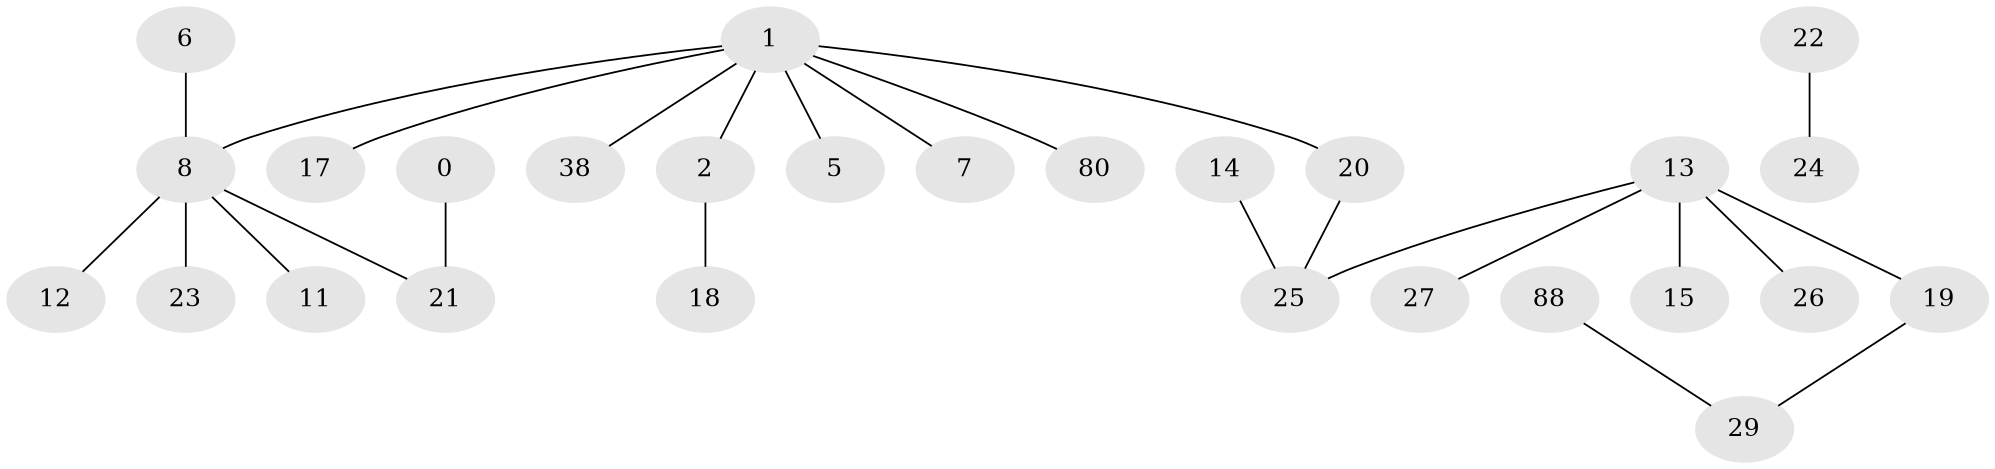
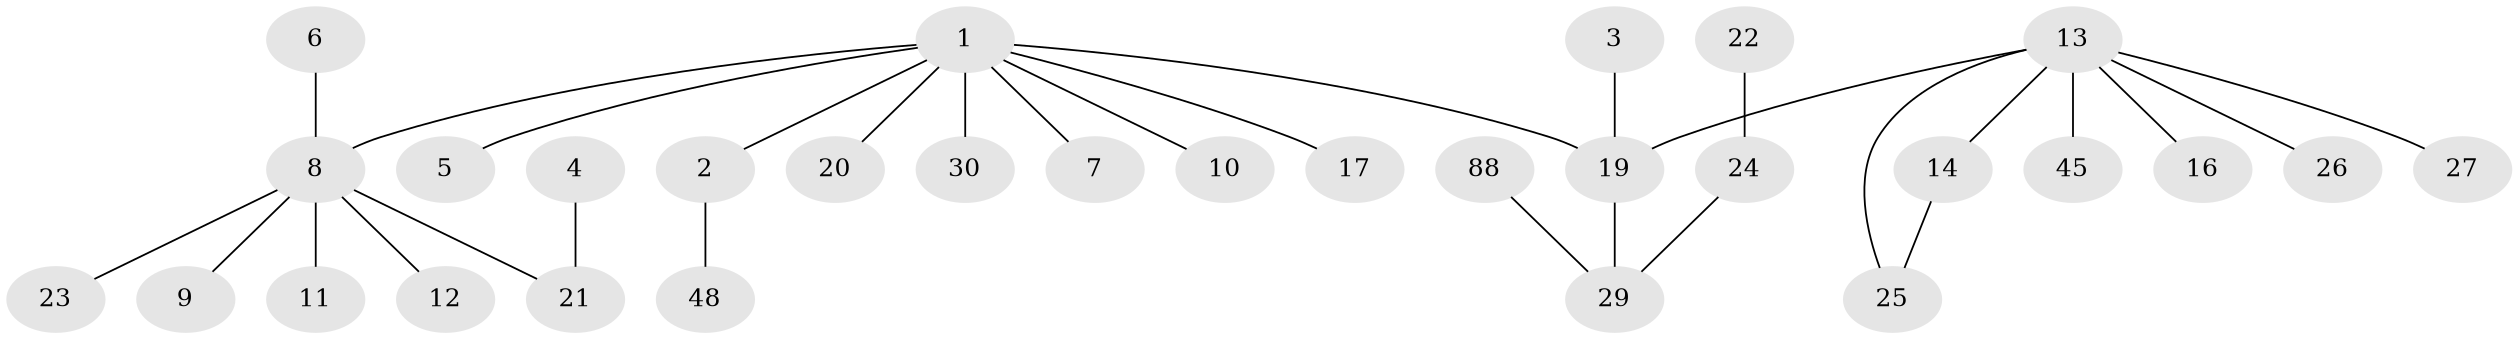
none -> (1615, 40)
none -> (1299, 80)
none -> (2008, 104)
(446, 170) -> (576, 170)
(576, 170) -> (965, 170)
(1095, 170) -> (1225, 170)
none -> (2203, 170)
none -> (1680, 234)
(1322, 235) -> none
none -> (186, 299)
(705, 299) -> (705, 299)
(1680, 299) -> (2073, 170)
